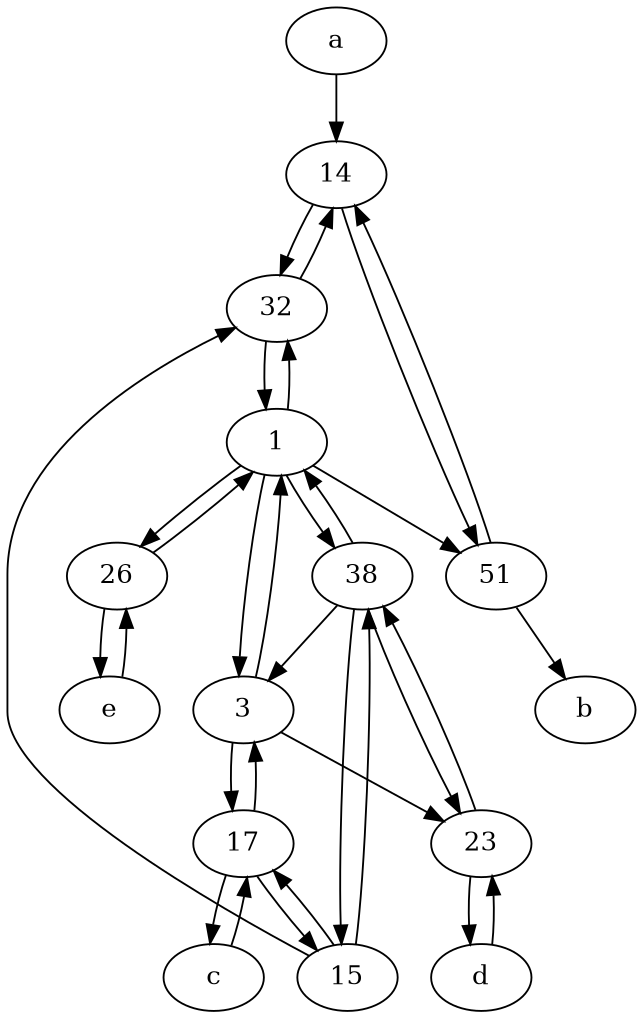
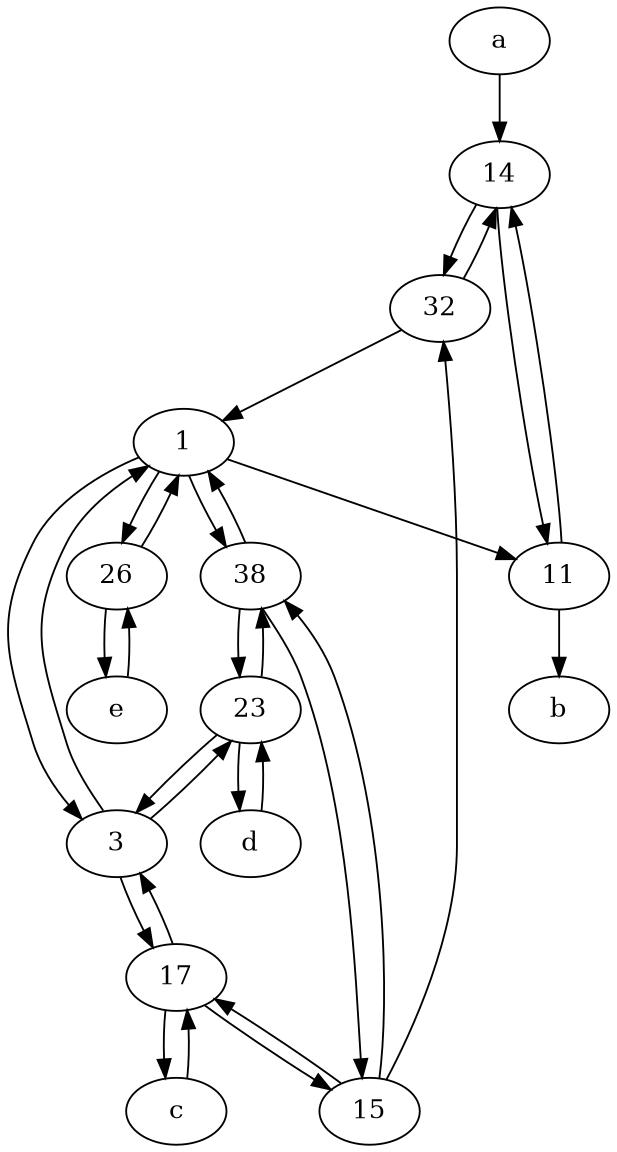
(289, 385) -> none
(496, 576) -> (559, 576)
(309, 636) -> (183, 766)
